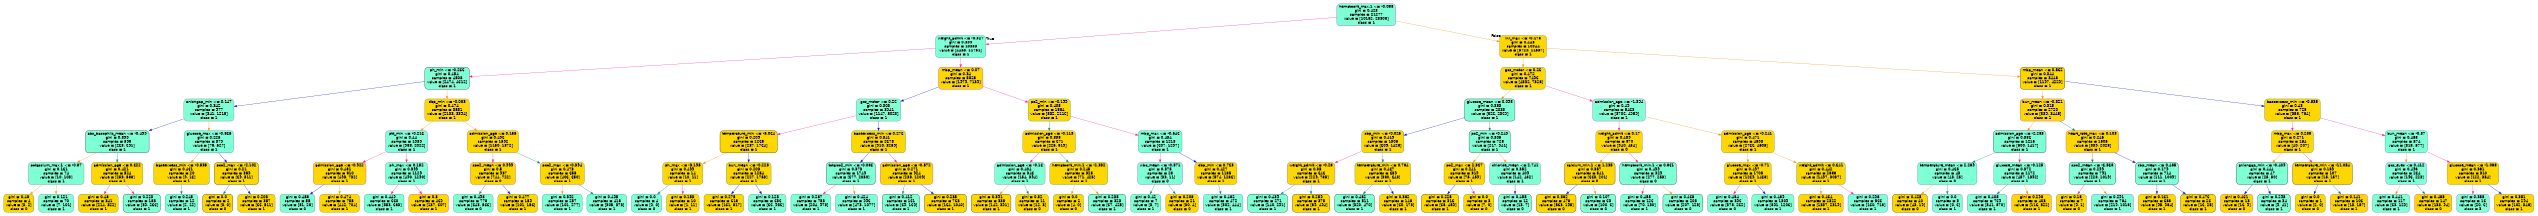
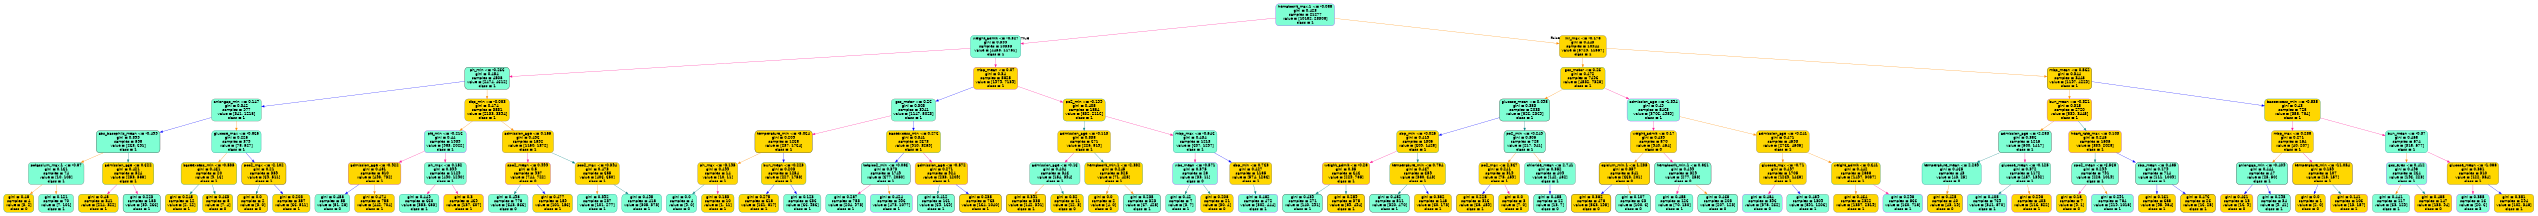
(181, 203) -> (181, 203)
none -> (218, 203)
(1947, 203) -> none
